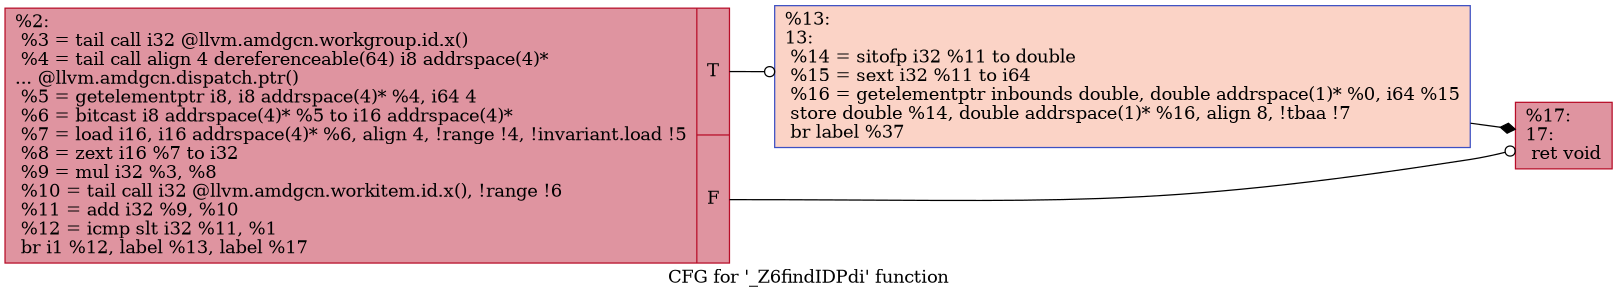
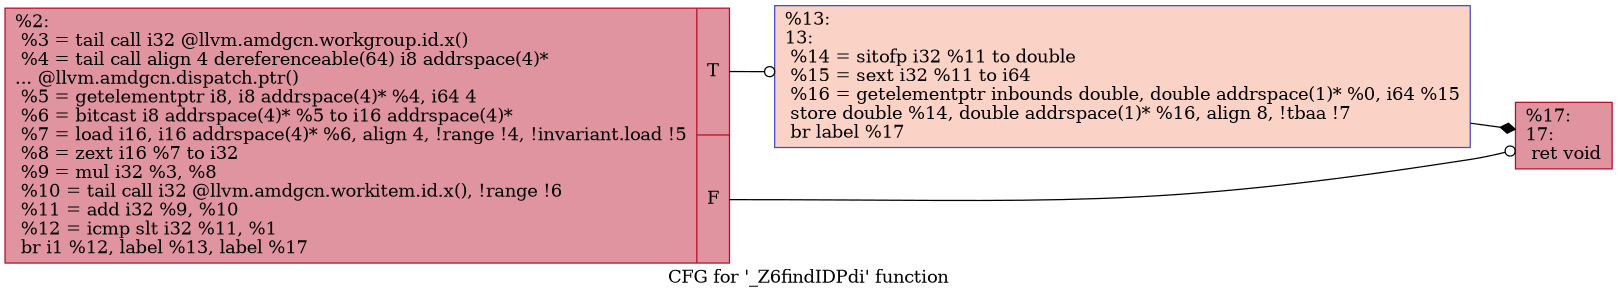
(845, 132) -> (845, 132)
